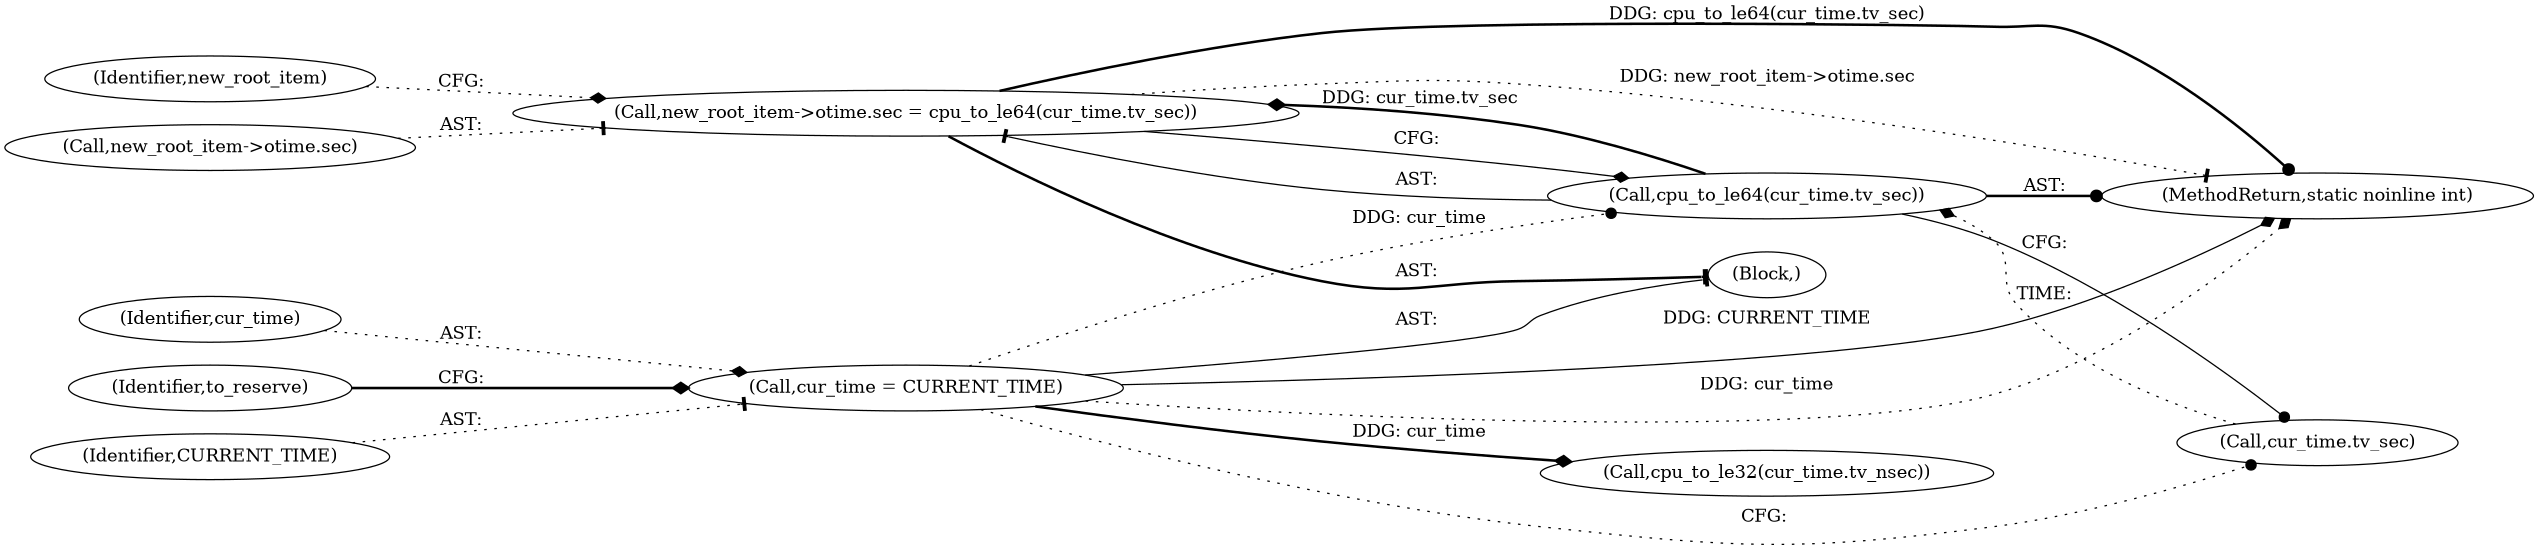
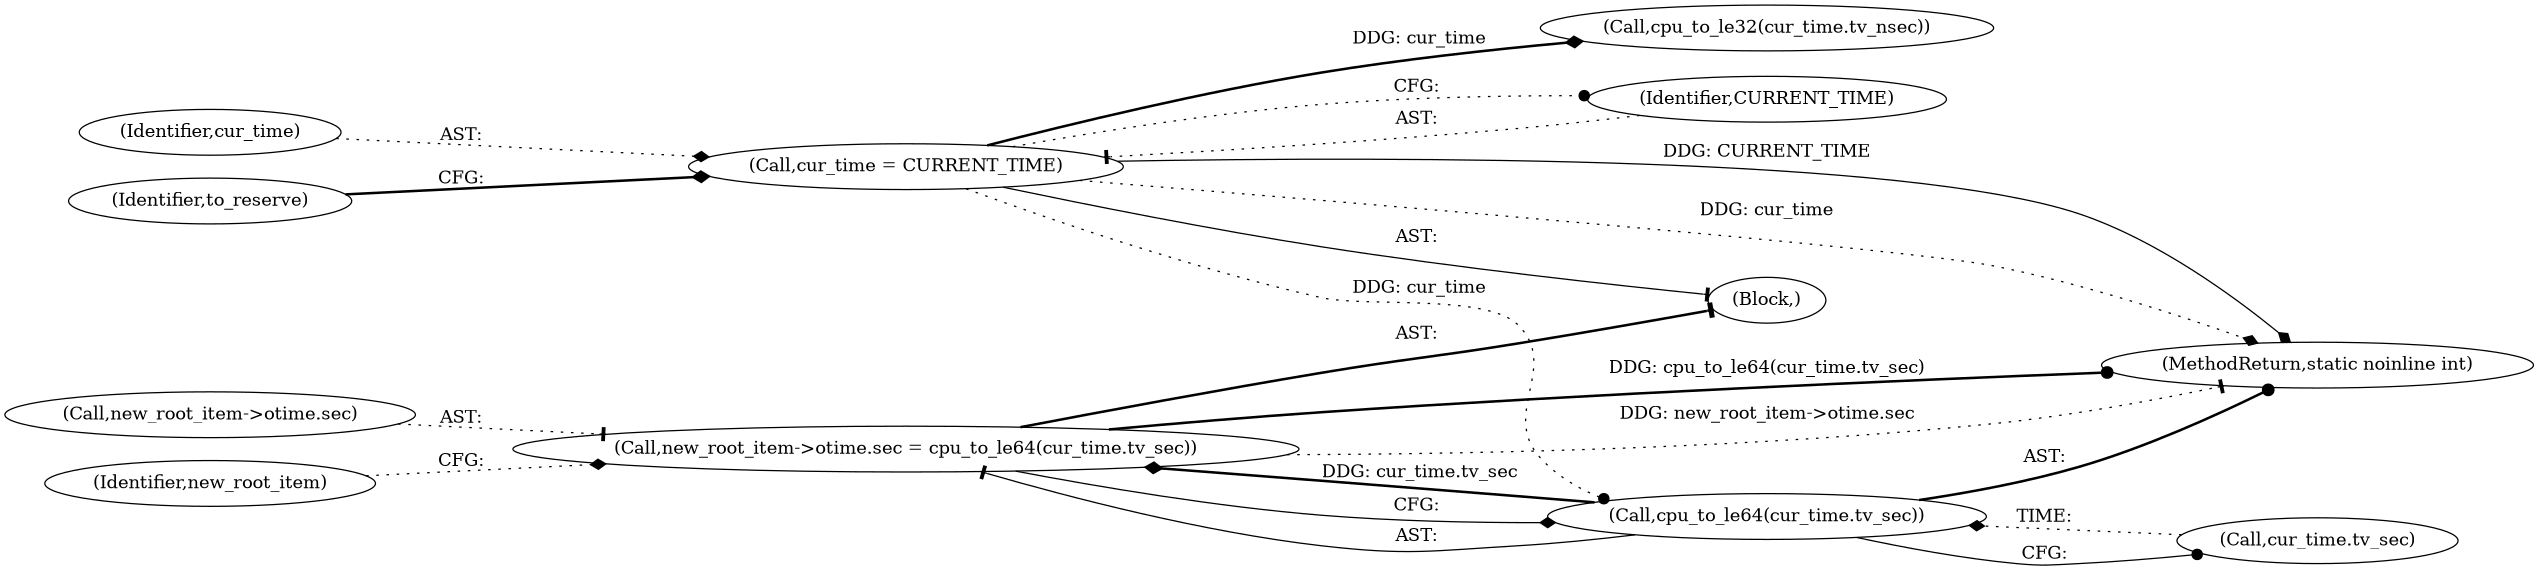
(1611, 534) -> (1294, 107)
